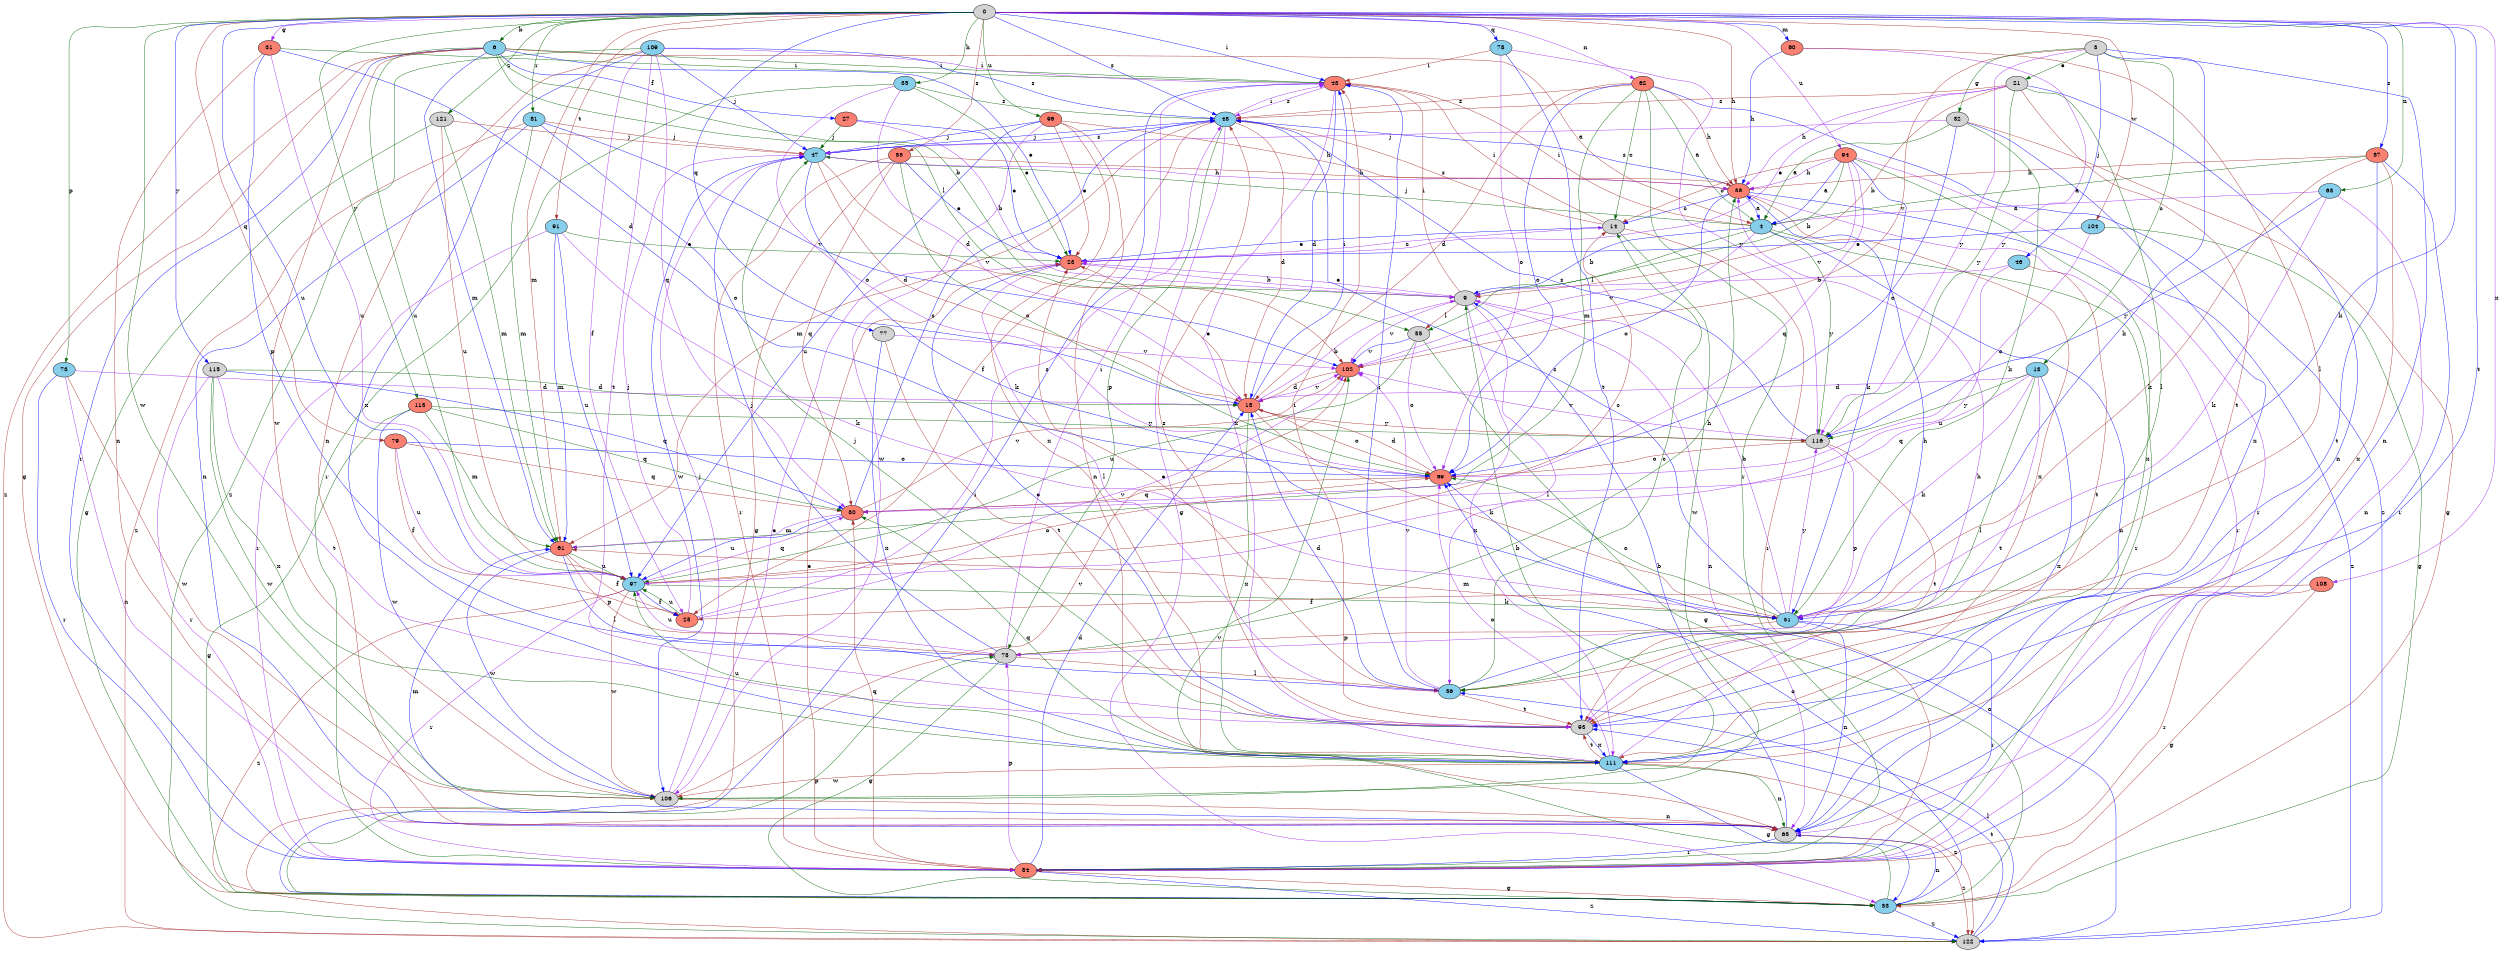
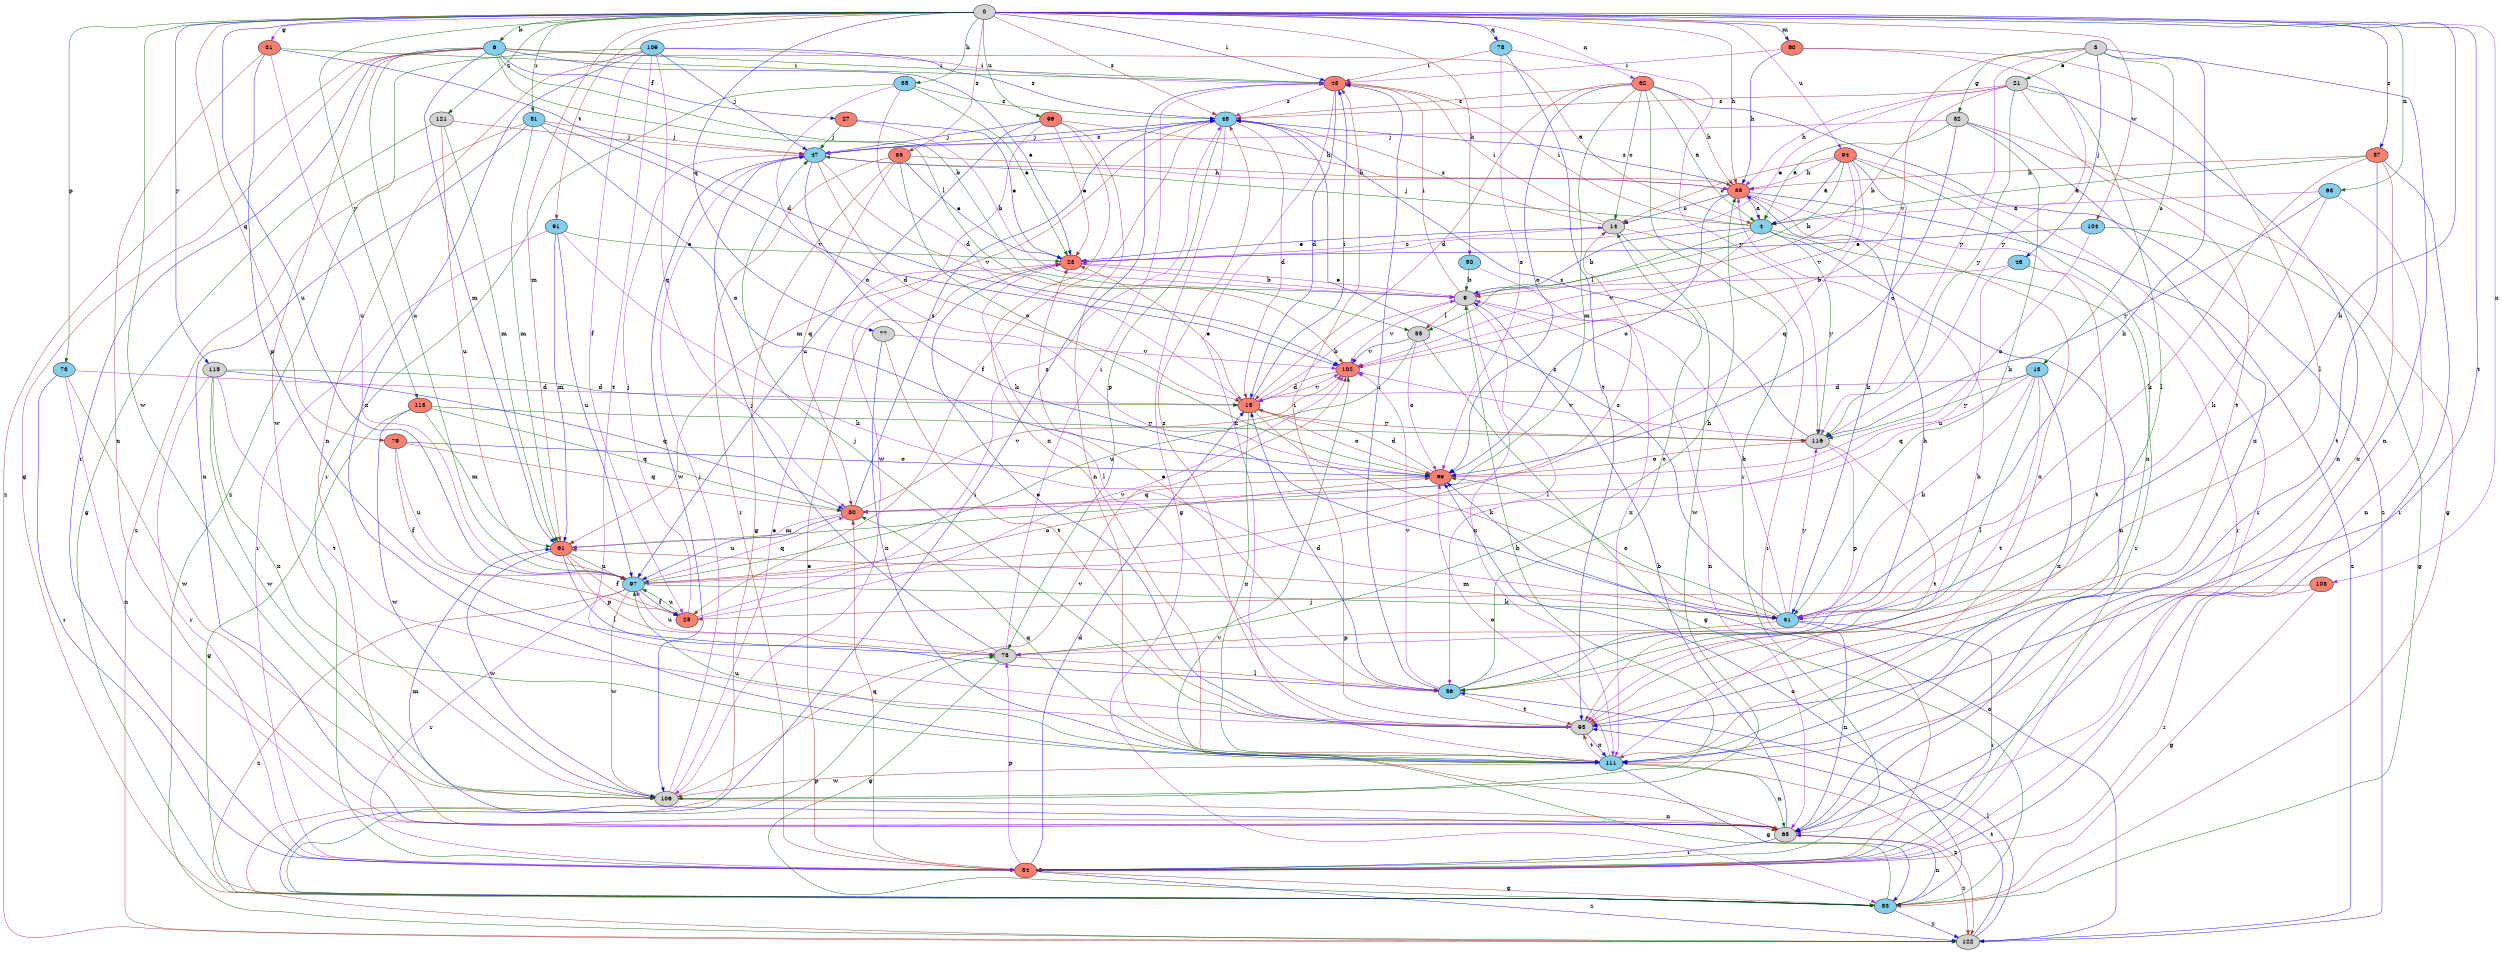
(1103, 65) -> (1103, 65)
(1276, 97) -> (1566, 67)
none -> (1470, 262)
(726, 306) -> (804, 219)
(1311, 602) -> (1311, 602)
